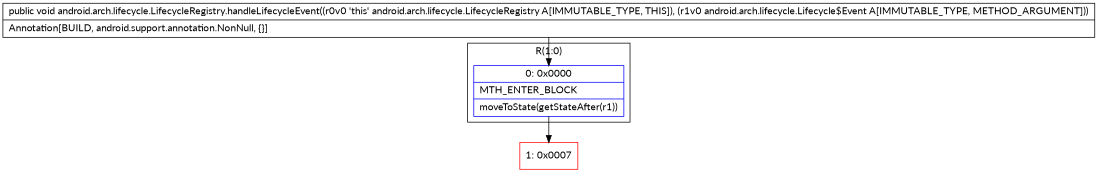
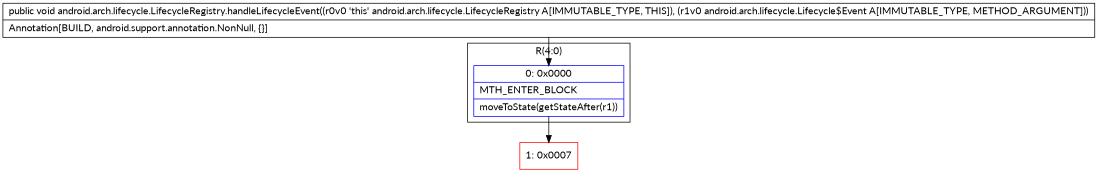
(549, 51) -> (549, 51)
